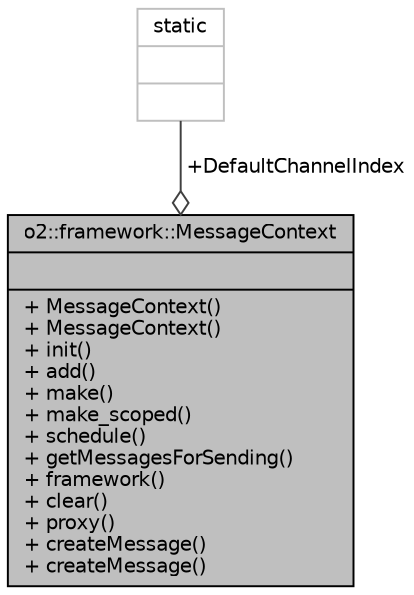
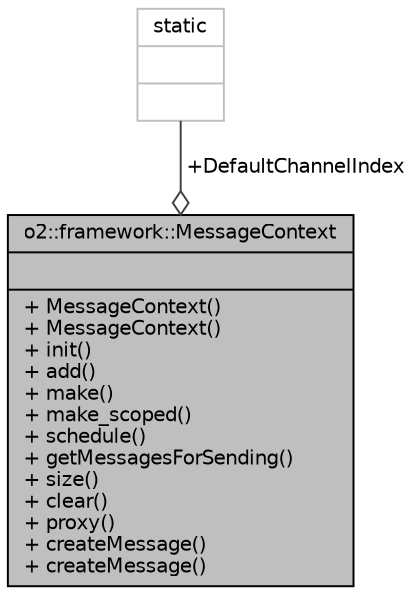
(95, 480) -> (62, 480)
